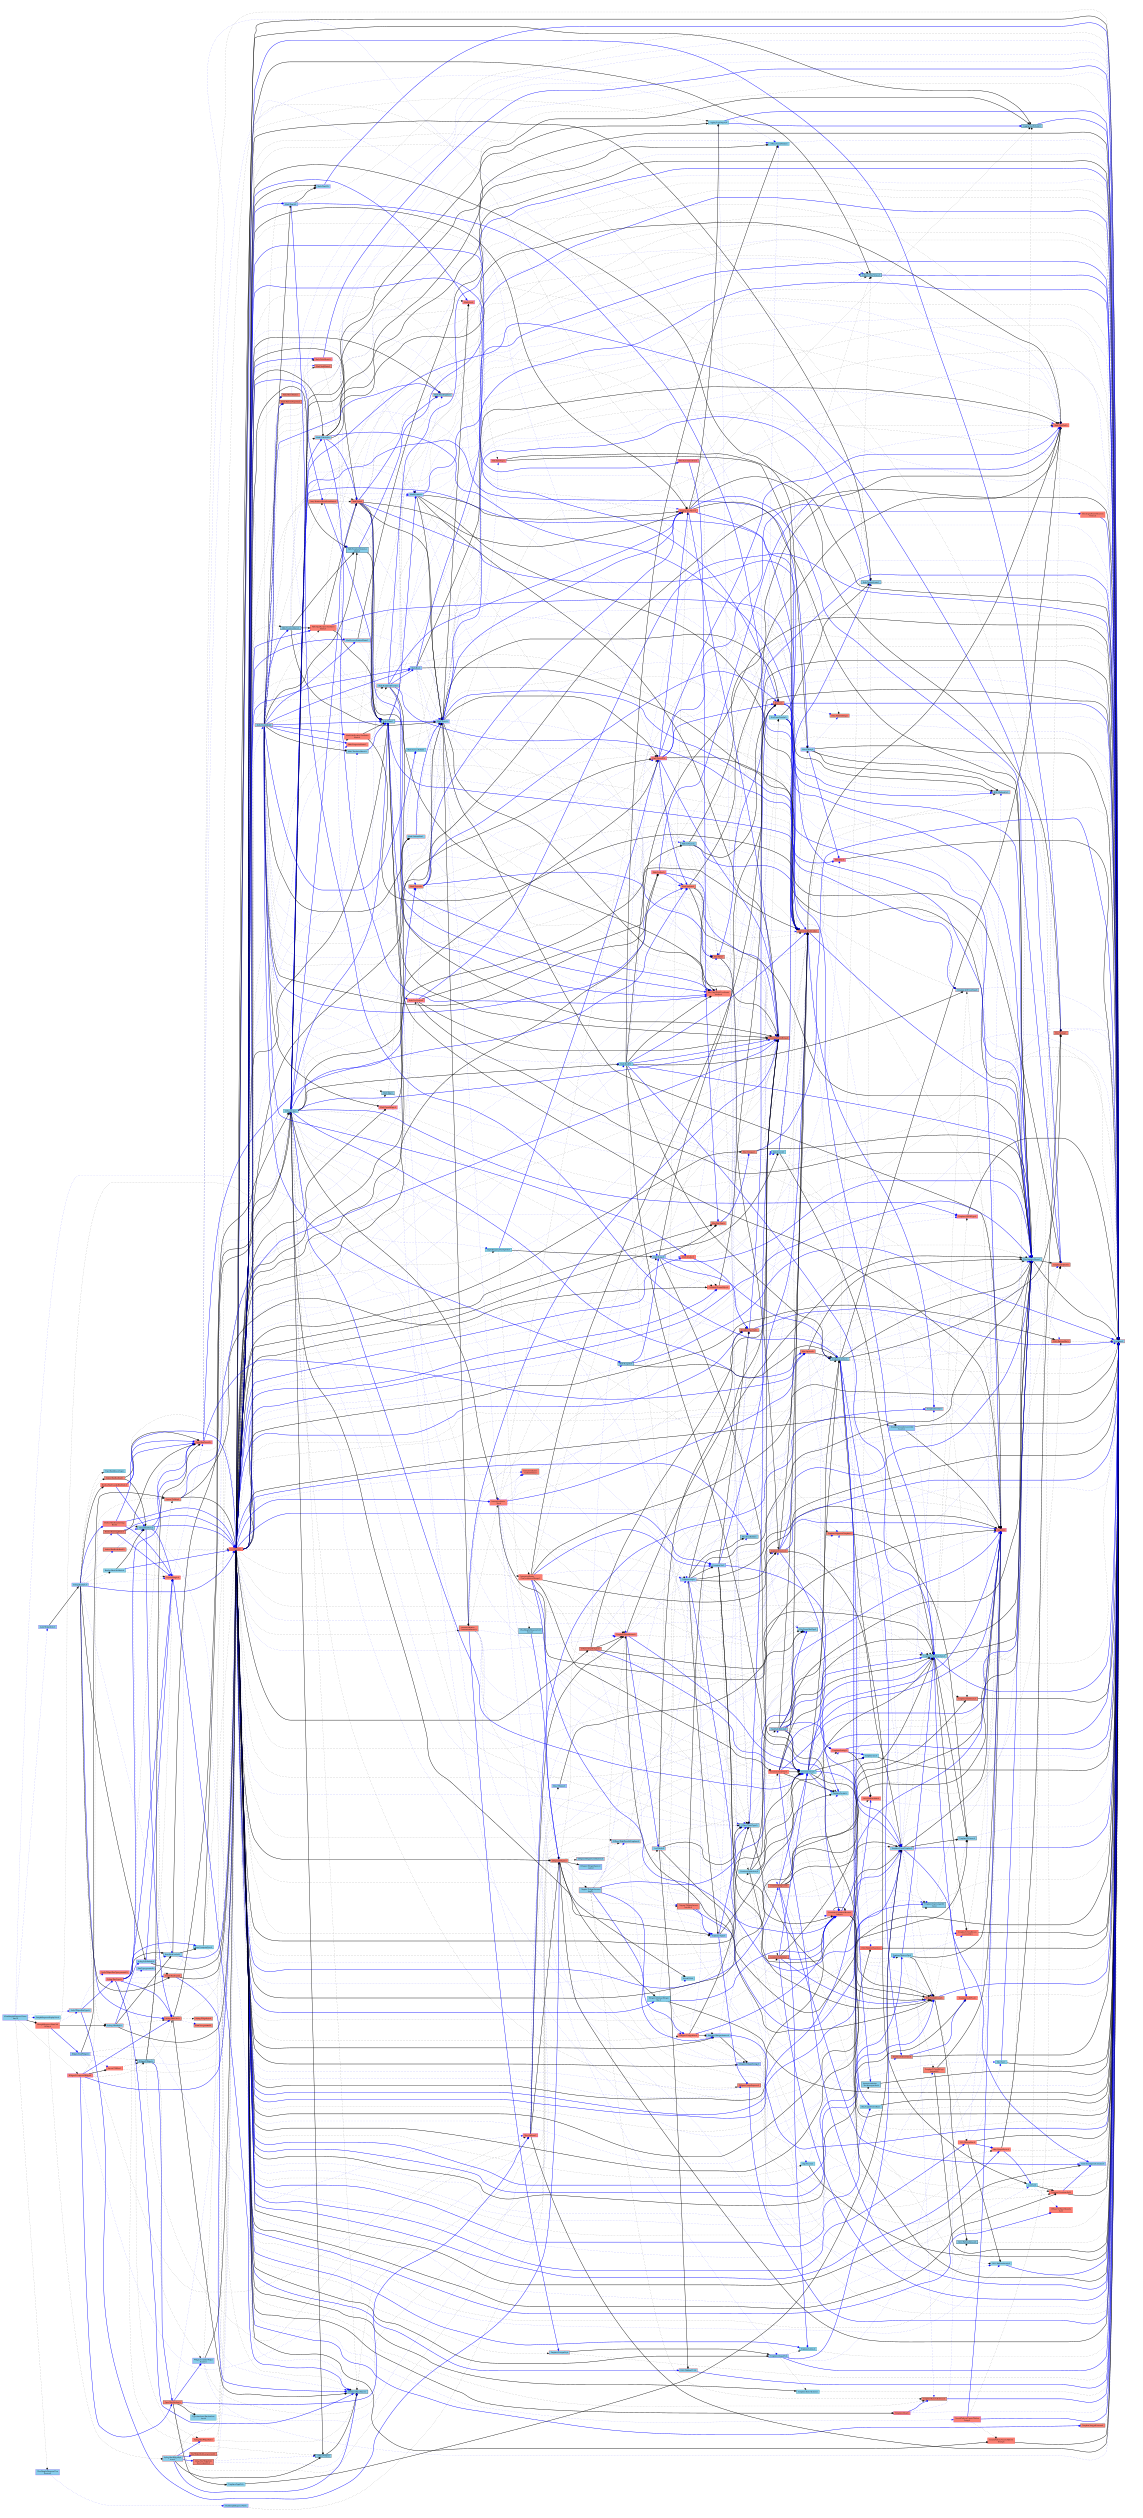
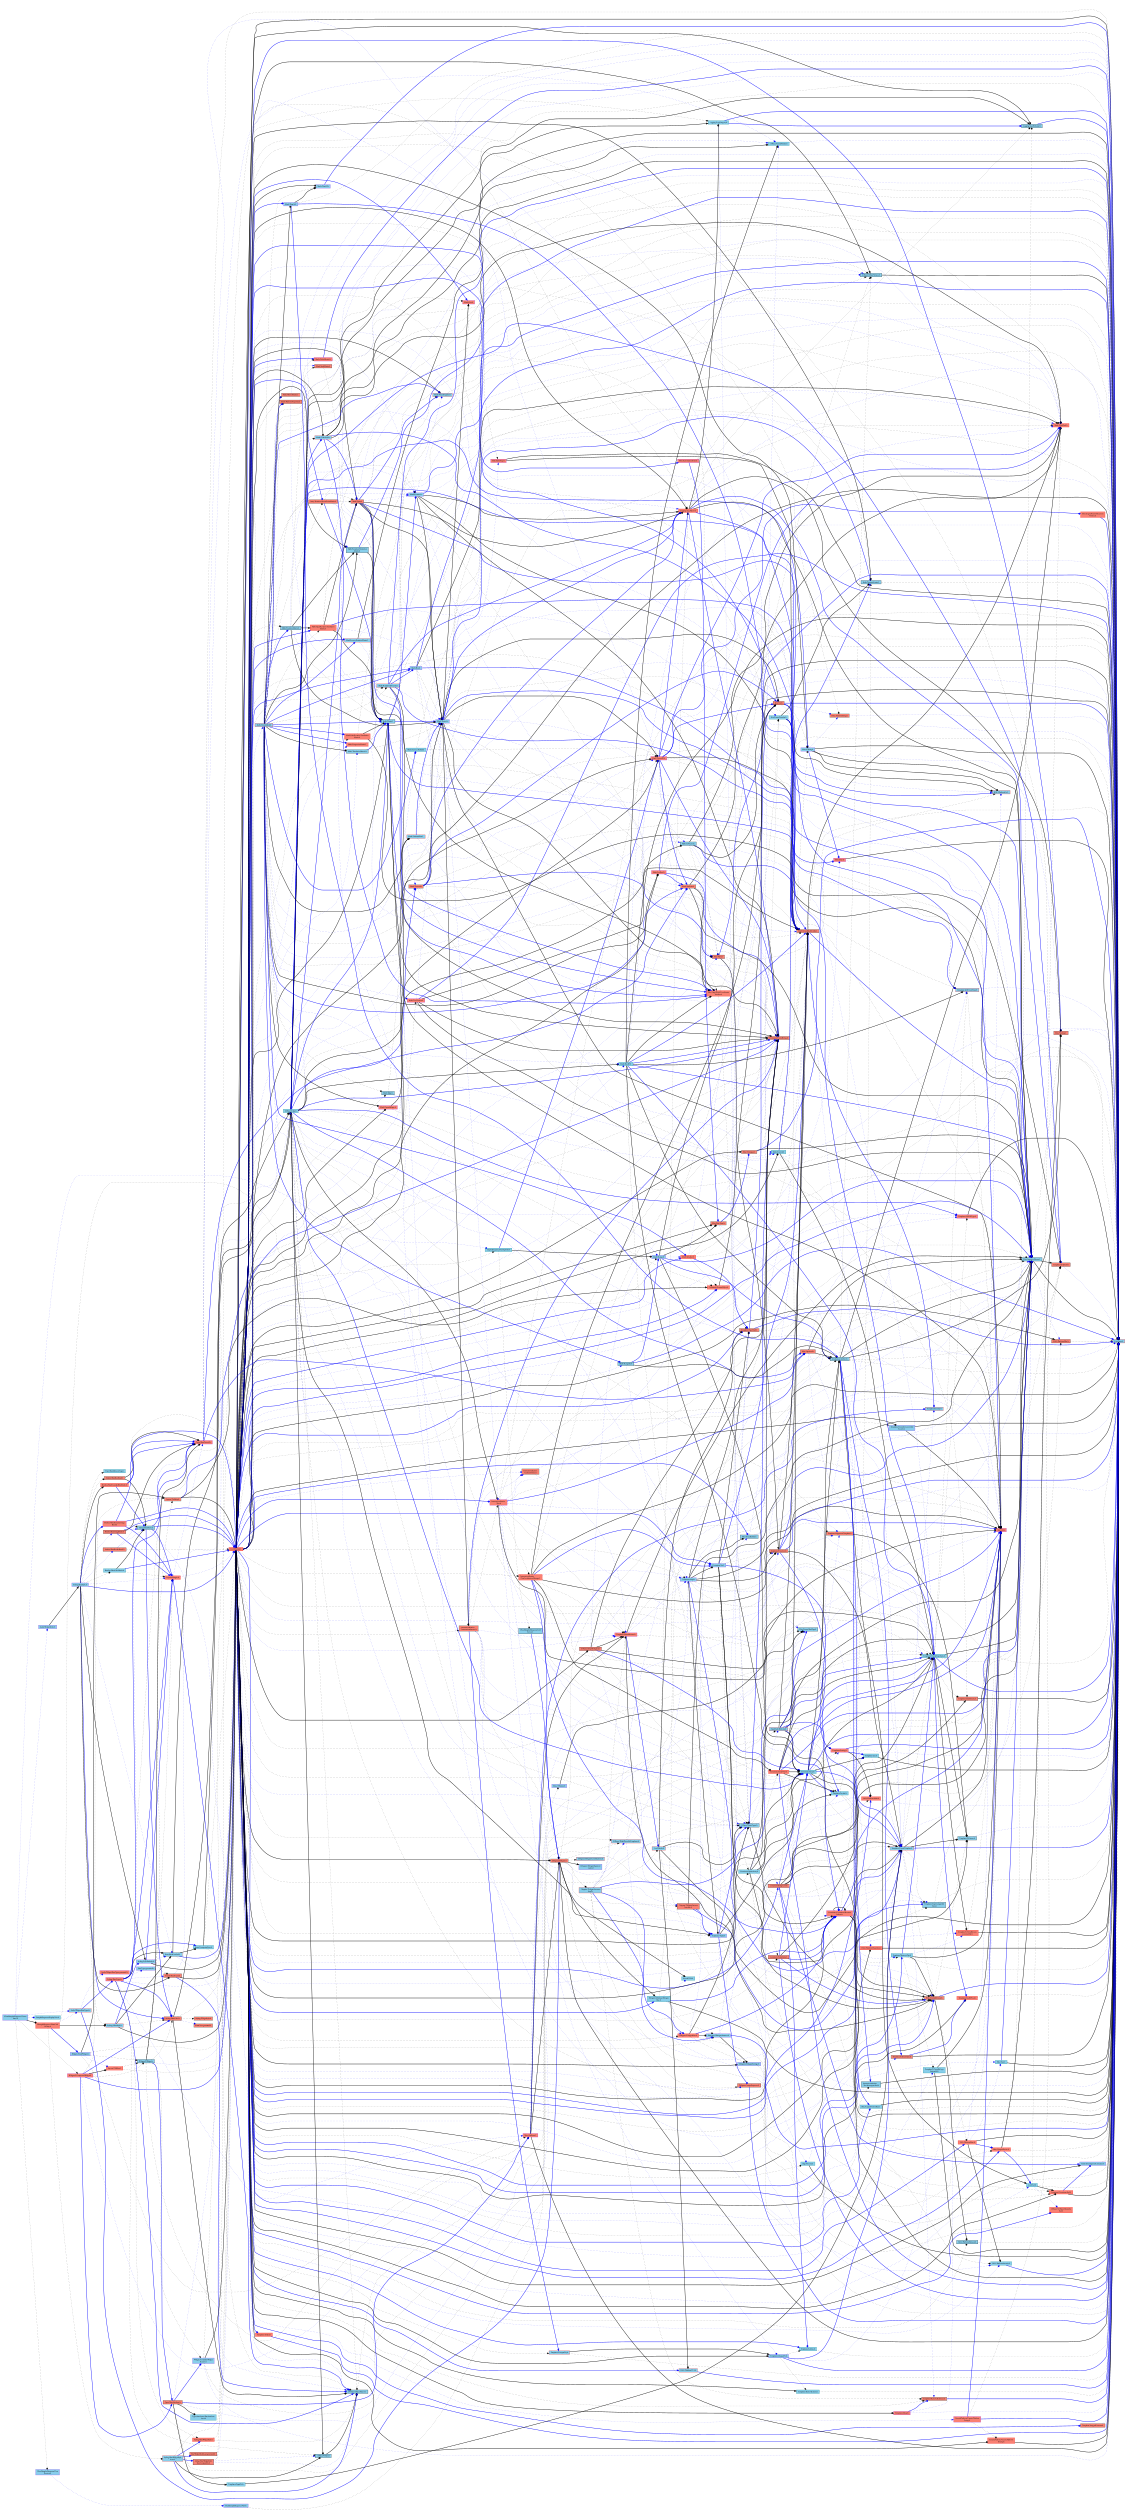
(1114, 698) -> (1114, 698)
(693, 727) -> (693, 727)
(821, 1422) -> (860, 1367)
(713, 1697) -> none
(983, 2007) -> none
(262, 2046) -> (262, 2046)
(934, 2070) -> (934, 2070)
none -> (264, 2335)
